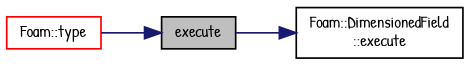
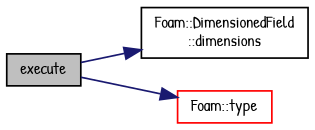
(123, 33) -> (121, 86)
(380, 33) -> (225, 33)
